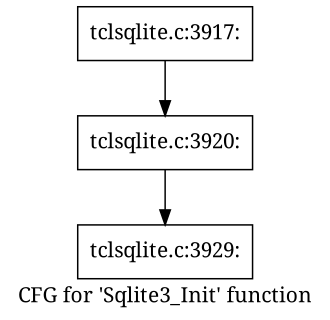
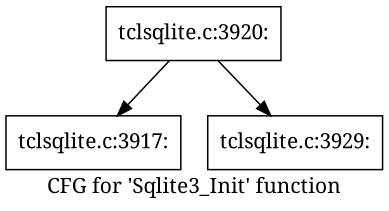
(165, 81) -> (149, 83)
